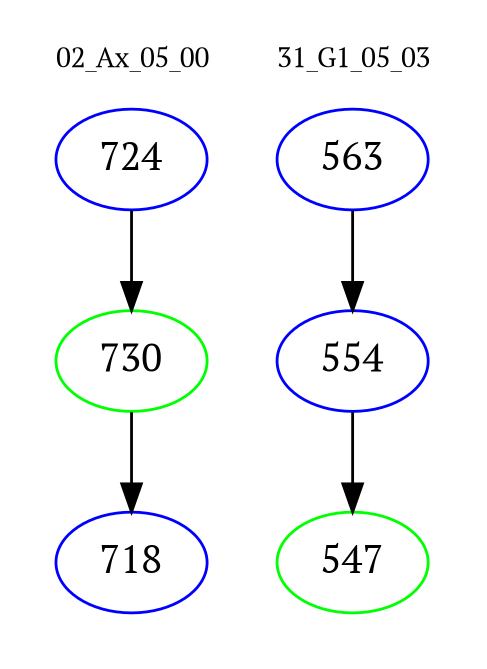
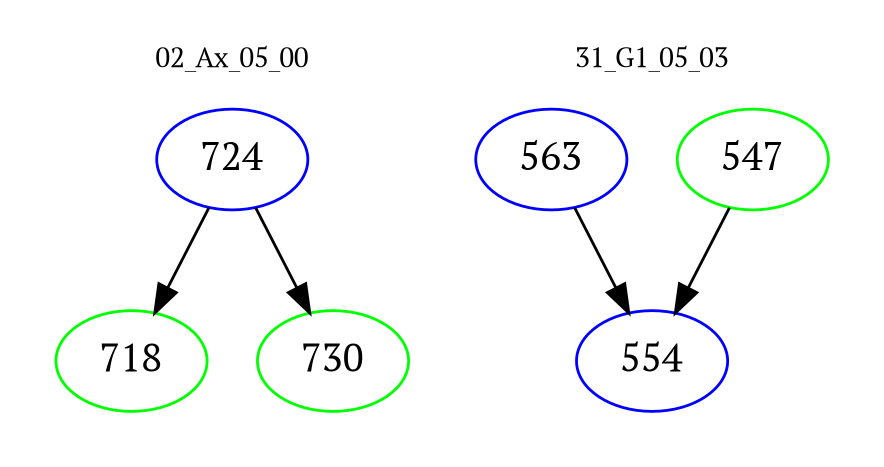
(132, 448) -> (188, 248)
(353, 448) -> (709, 248)
(132, 563) -> (132, 361)
